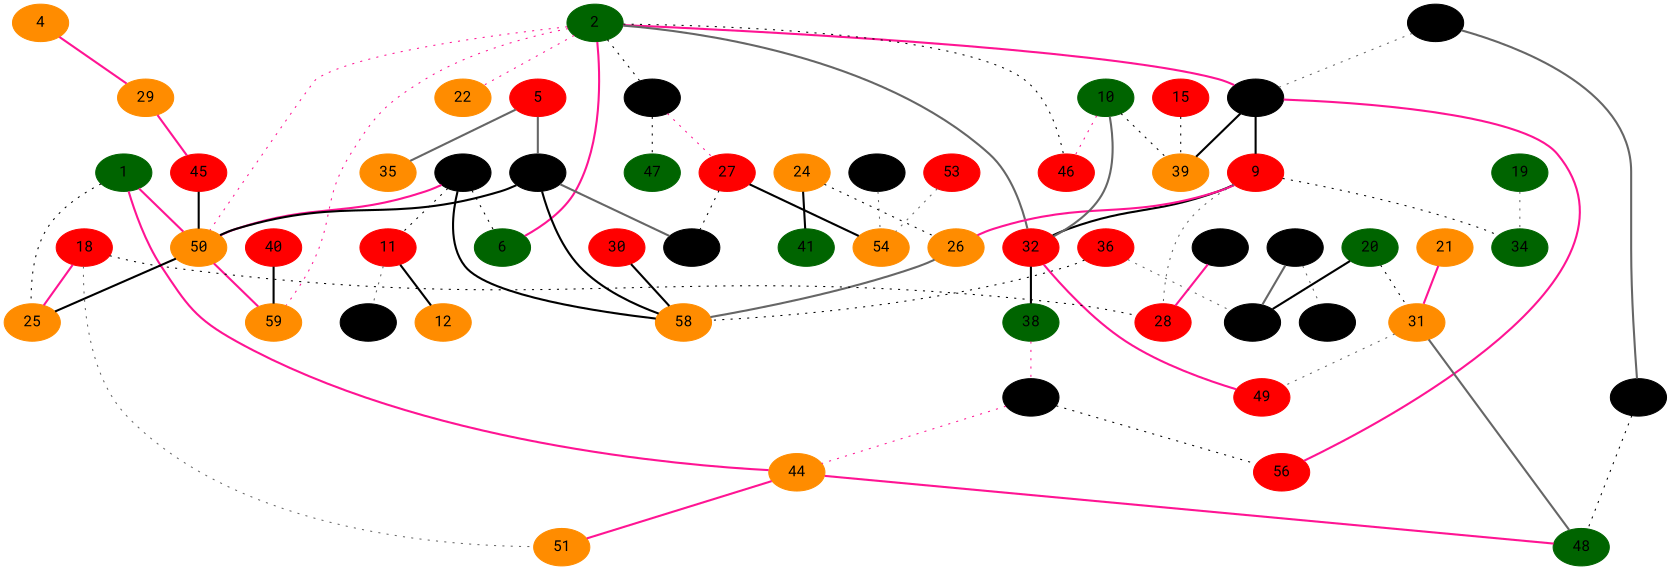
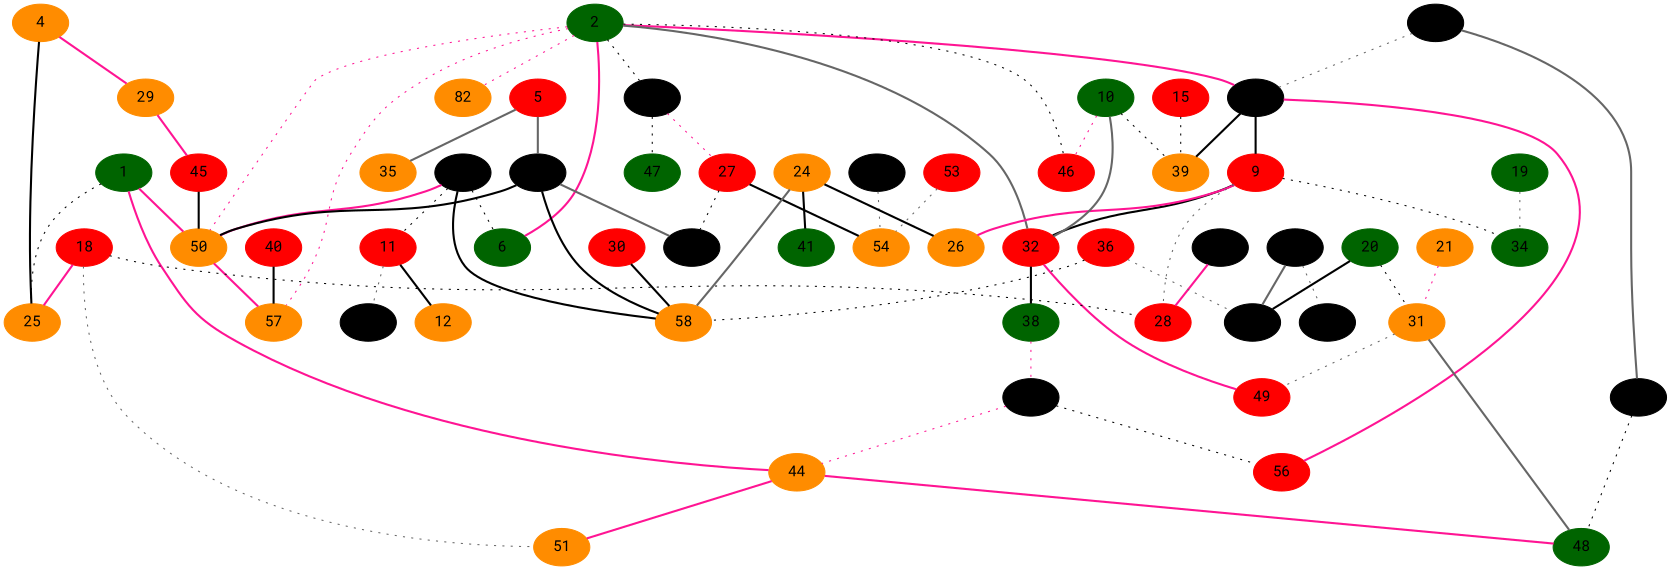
(463, 98) -> (463, 98)
(871, 206) -> (871, 206)
(115, 285) -> (31, 173)
(1431, 285) -> (1431, 285)
(824, 294) -> (744, 248)
(274, 322) -> (274, 322)
